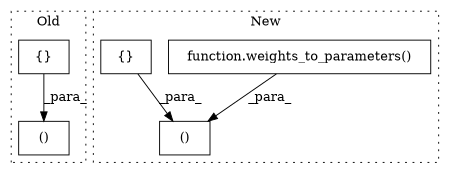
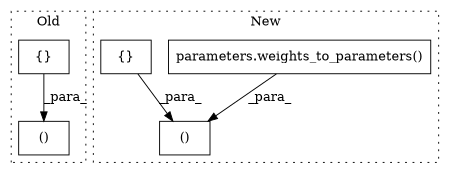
(300, 57) -> (300, 57)
